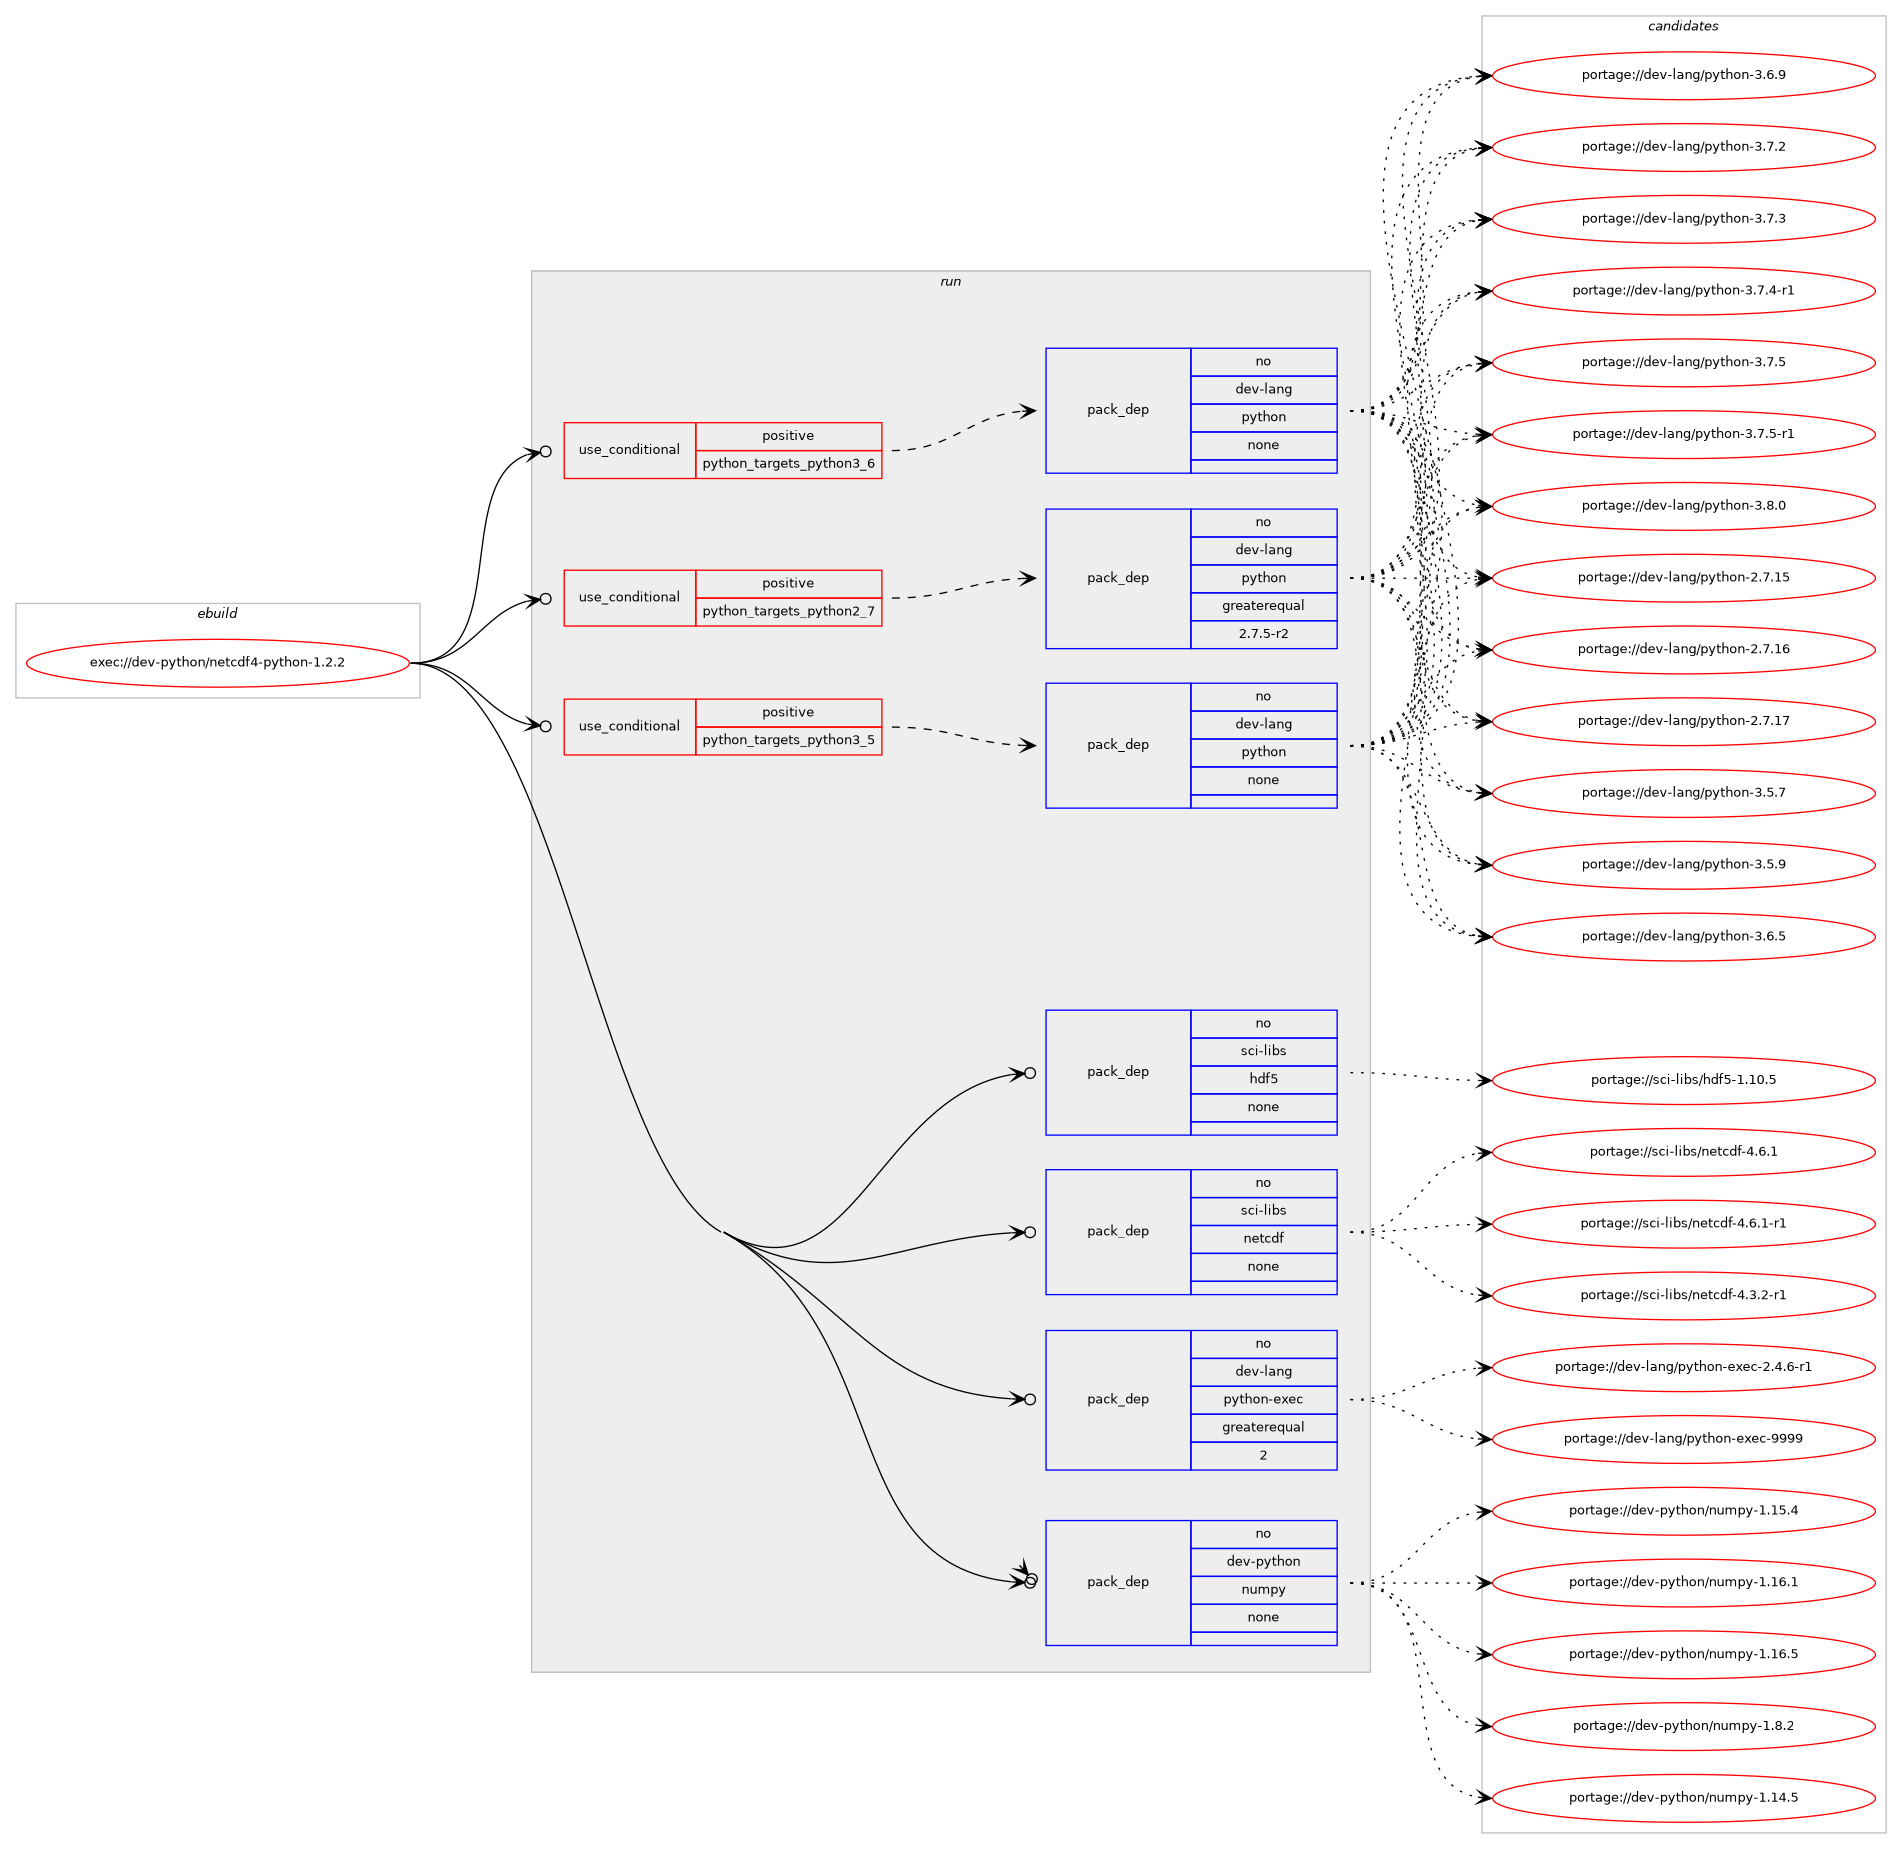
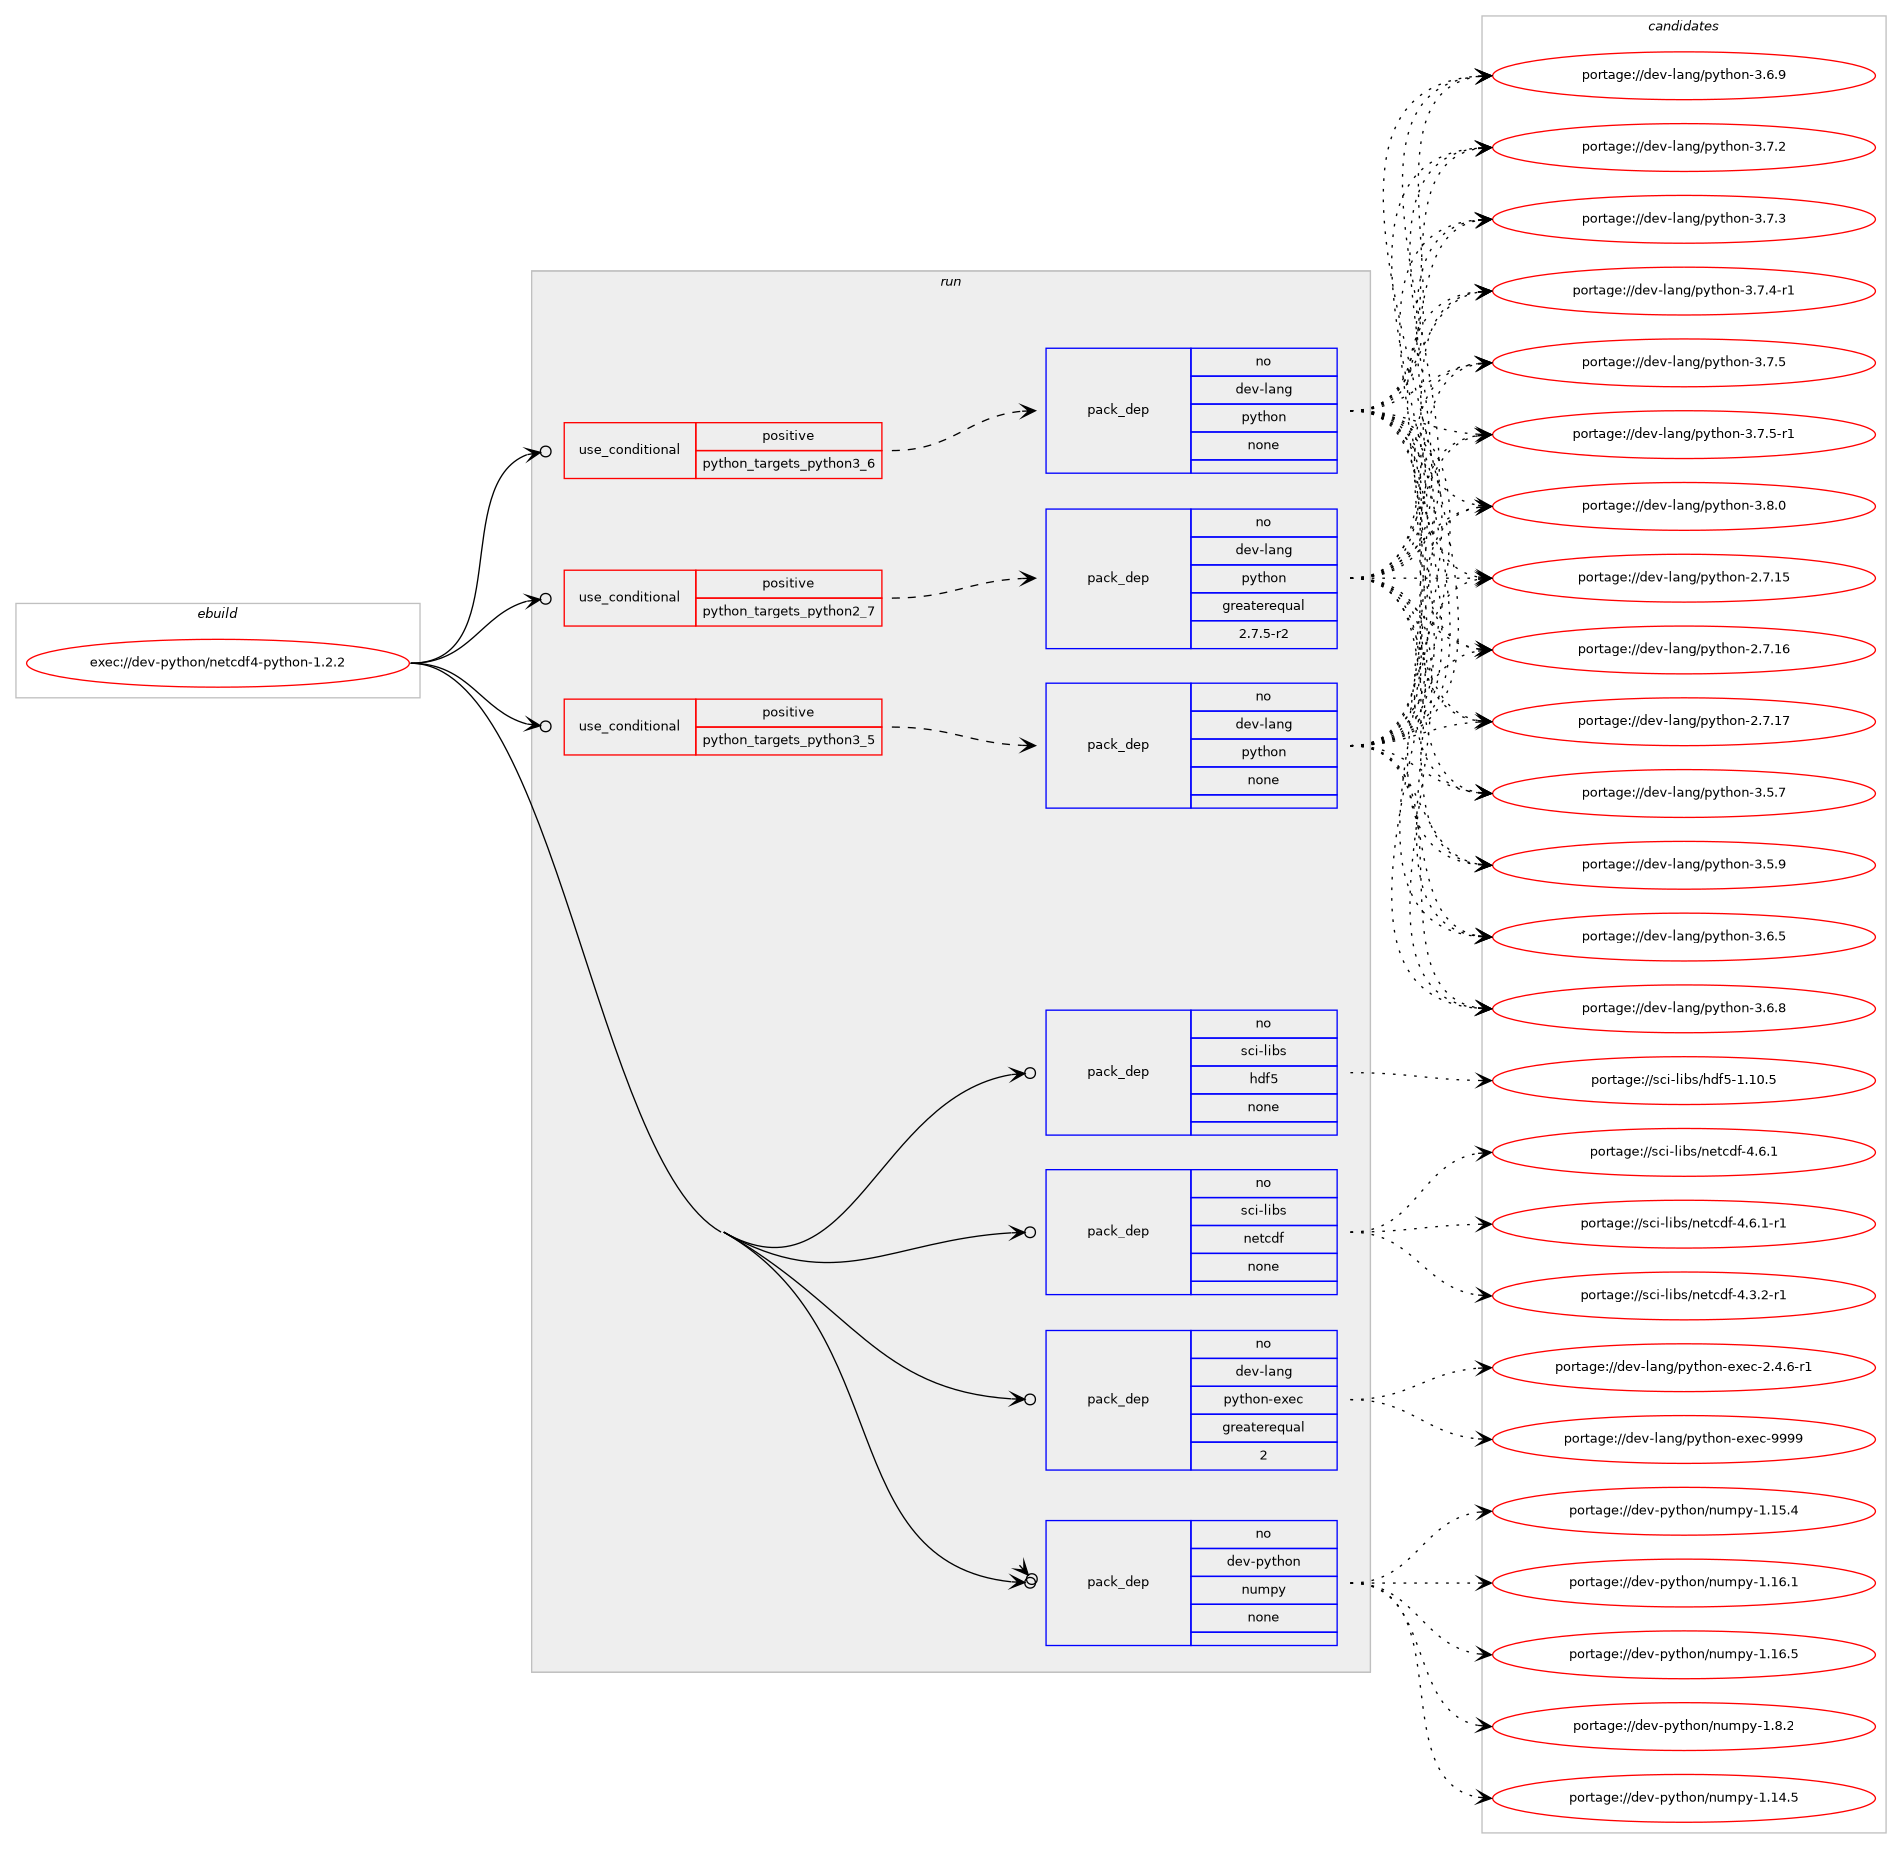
none -> (1684, 1009)
